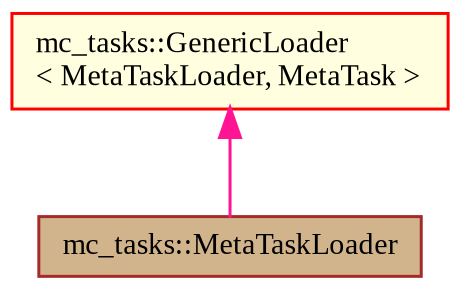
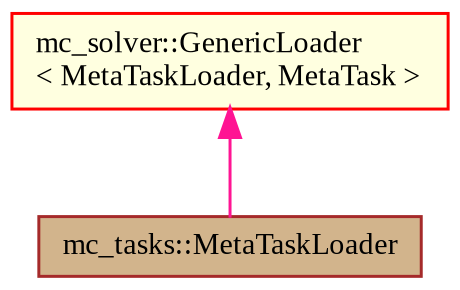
(230, 61) -> (230, 61)
